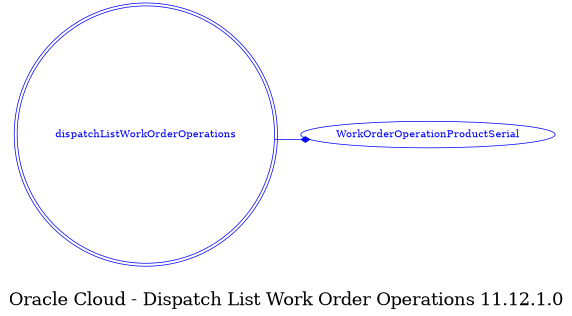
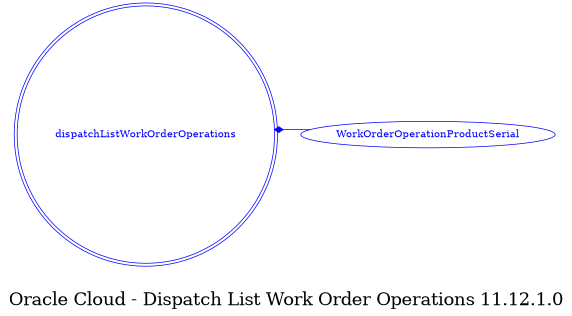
(288, 140) -> (297, 130)
